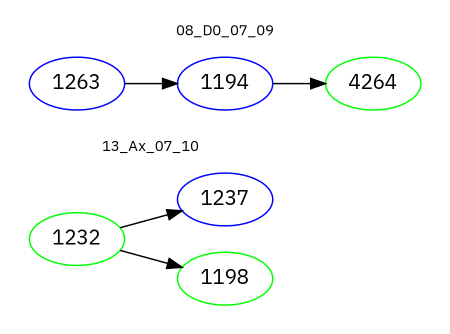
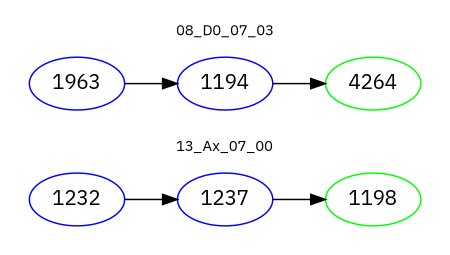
(225, 32) -> (225, 32)
(77, 84) -> (77, 84)
(151, 147) -> (225, 147)
(77, 239) -> (77, 199)
(144, 257) -> (292, 199)
